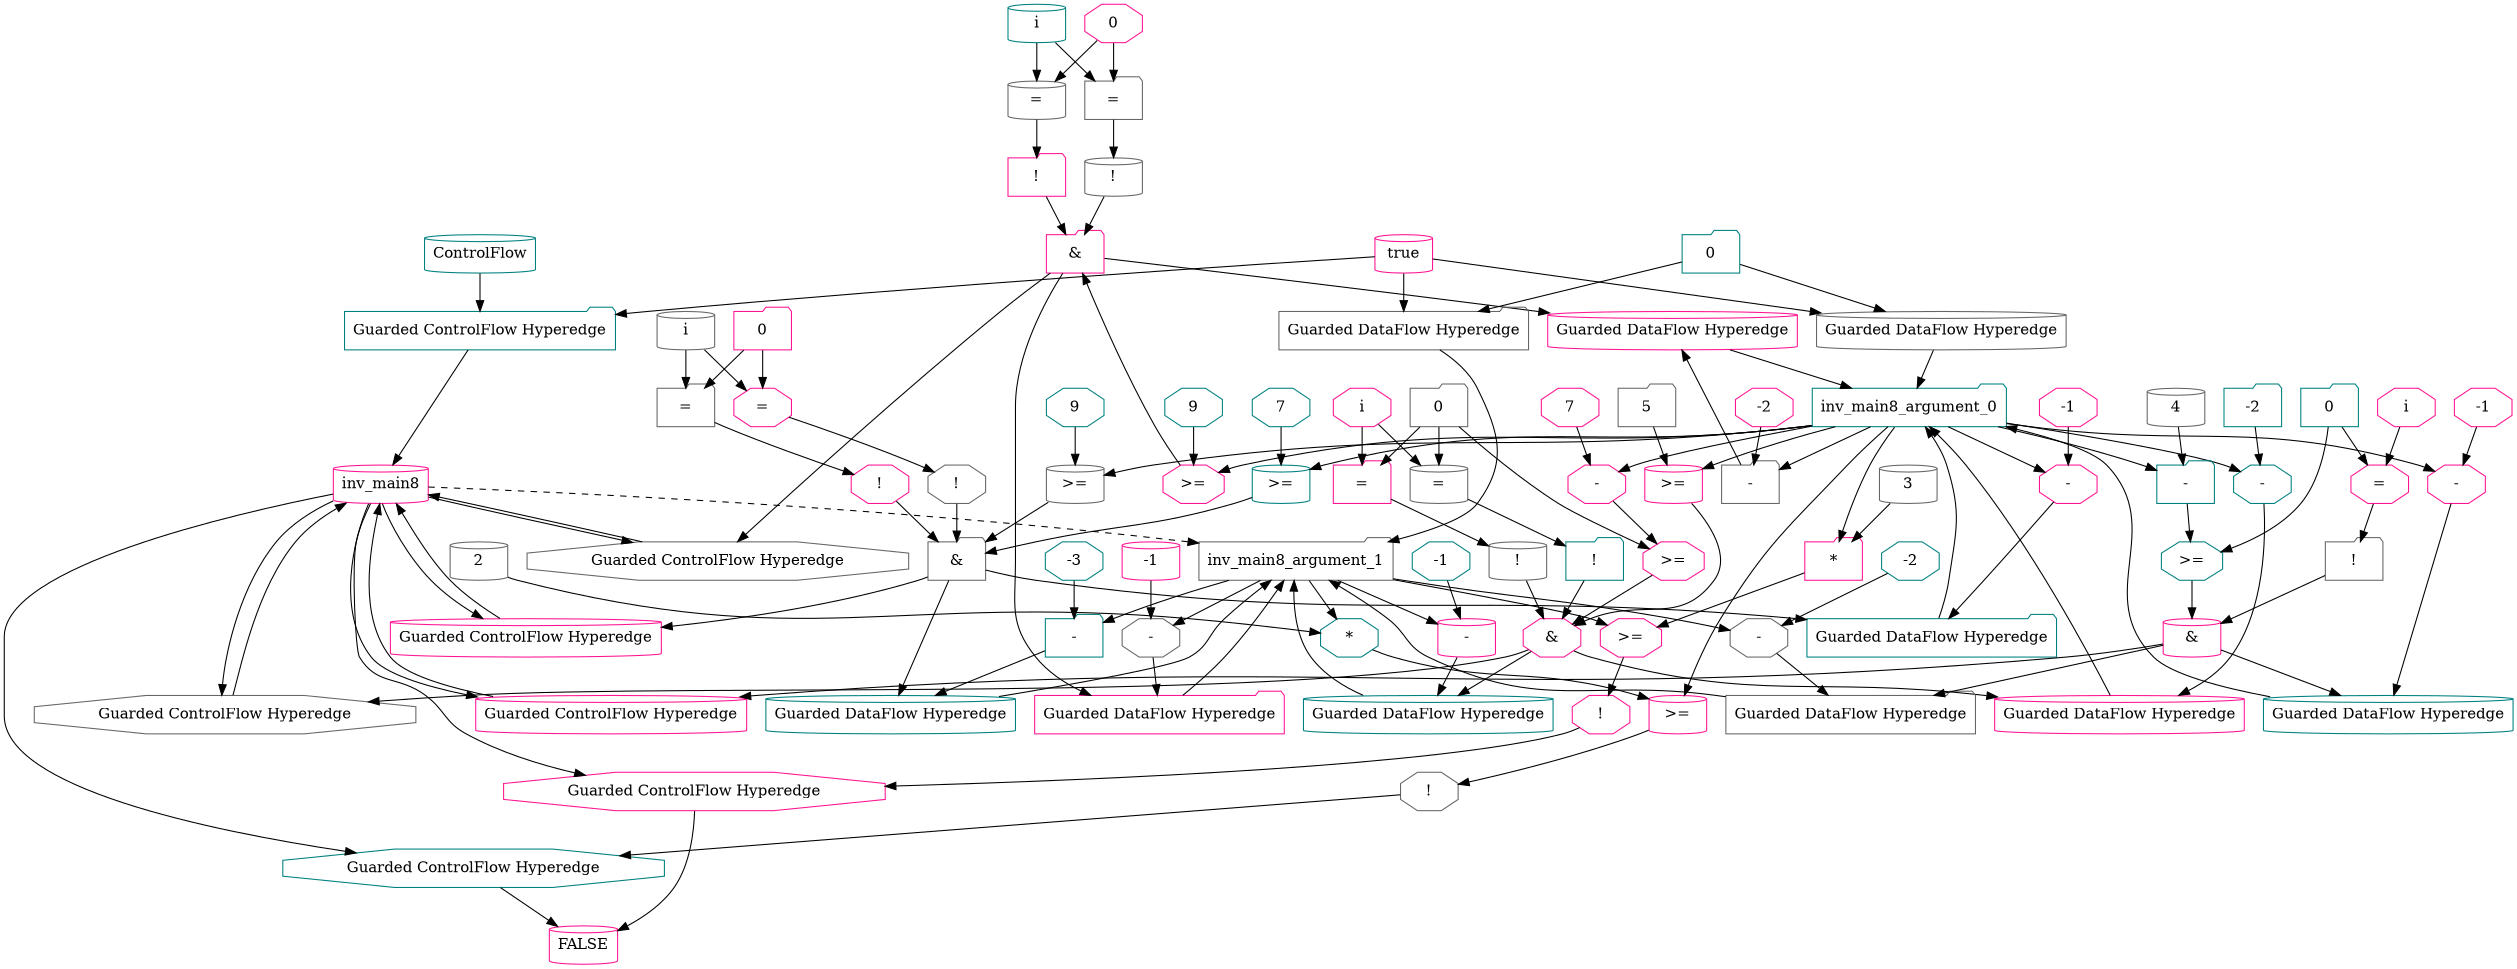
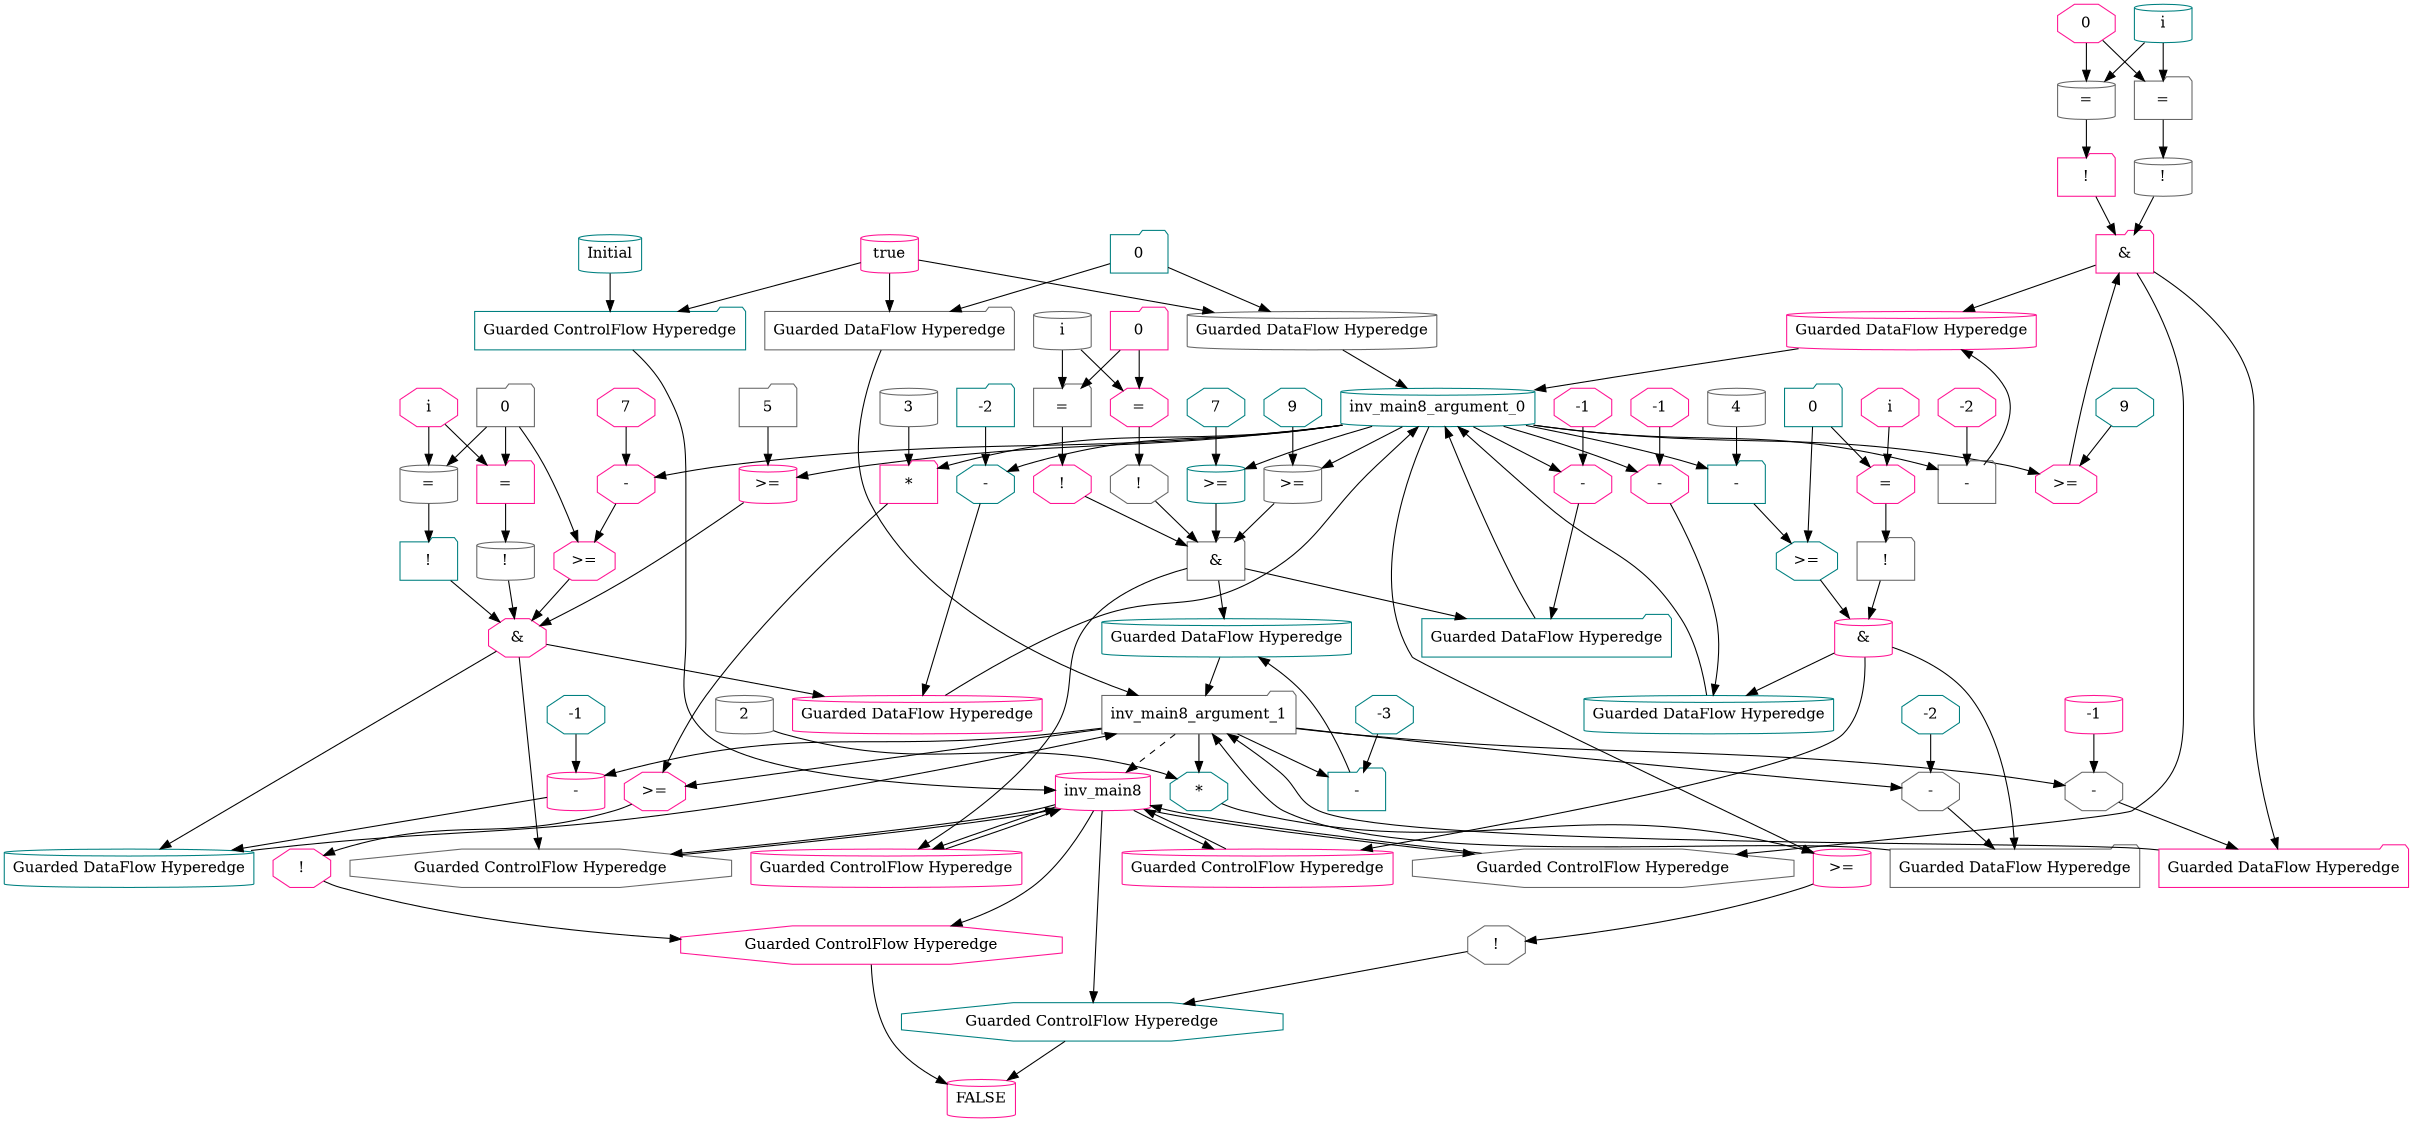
(480, 254) -> (610, 254)
(1909, 407) -> (1438, 407)
(809, 508) -> (1155, 750)
